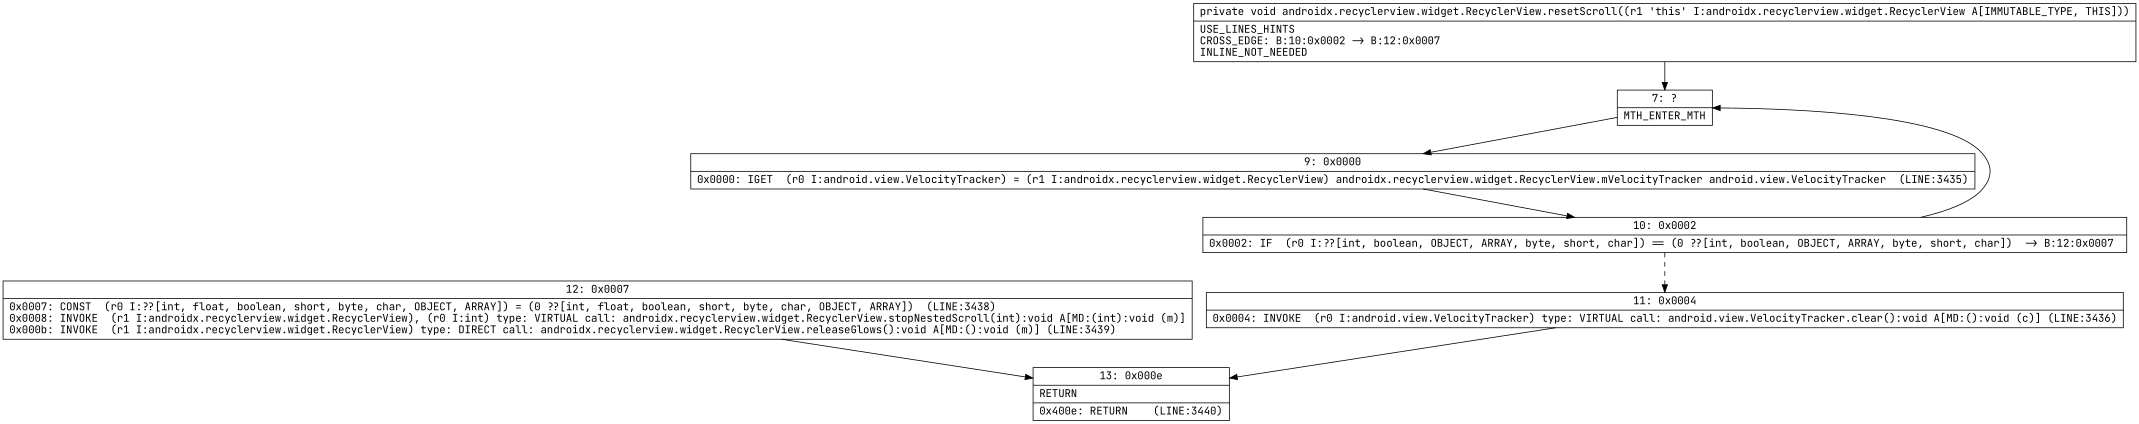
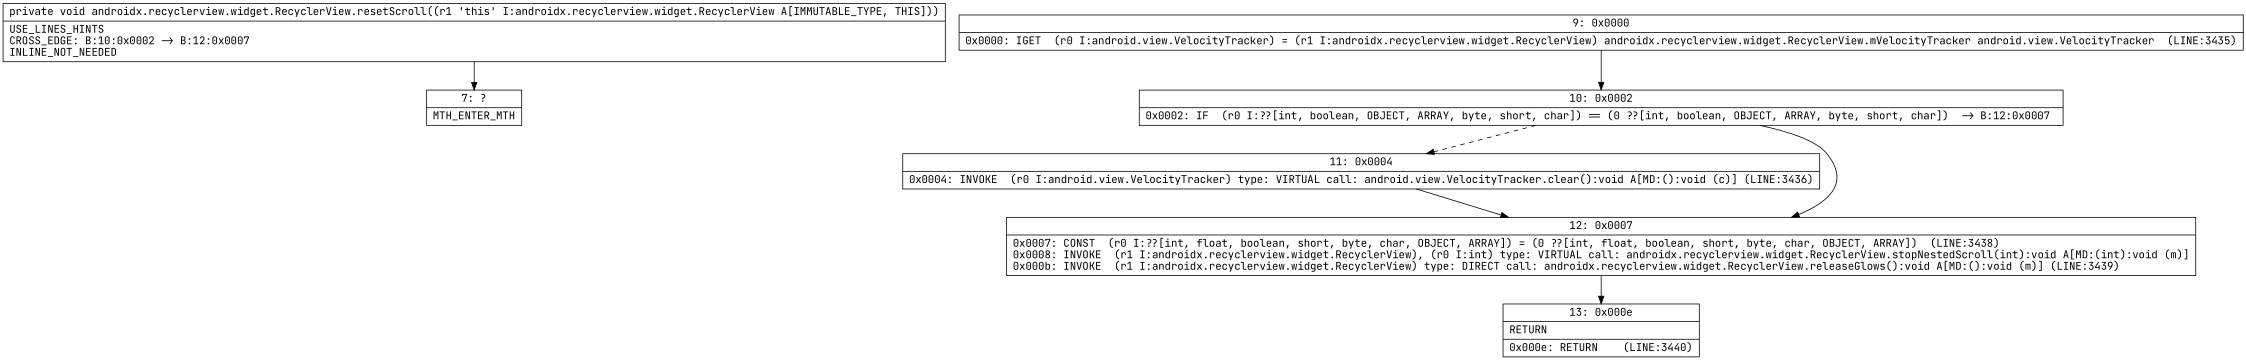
(1909, 123) -> (1829, 157)
(1524, 135) -> none
(1396, 352) -> (1459, 202)
(1131, 411) -> (1601, 348)
